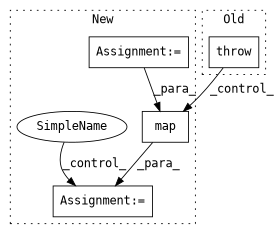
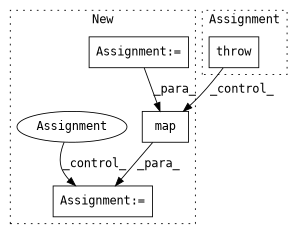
(234, 20) -> (245, 20)
(72, 127) -> (72, 127)
